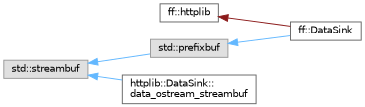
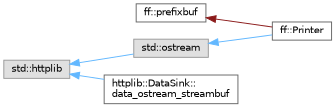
(189, 13) -> (171, 13)
(326, 31) -> (302, 31)
(189, 48) -> (171, 48)
(46, 69) -> (37, 69)
